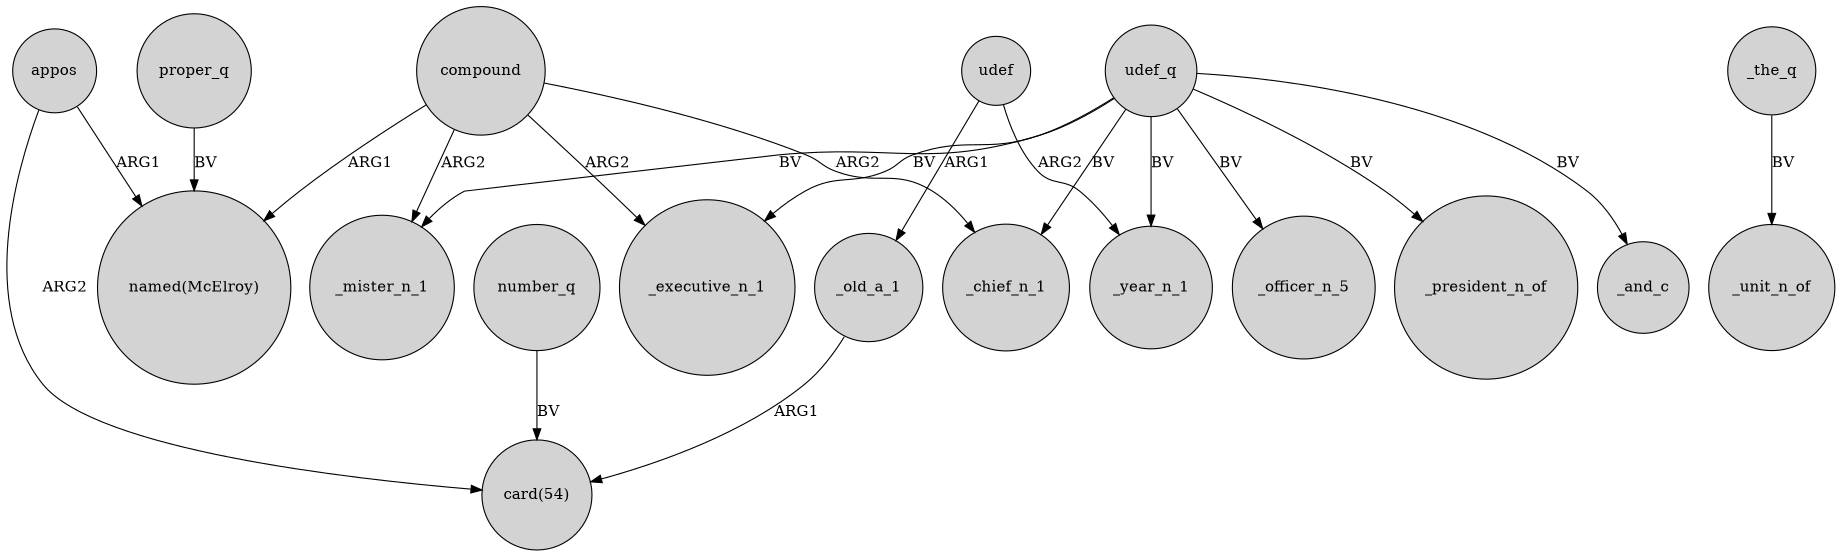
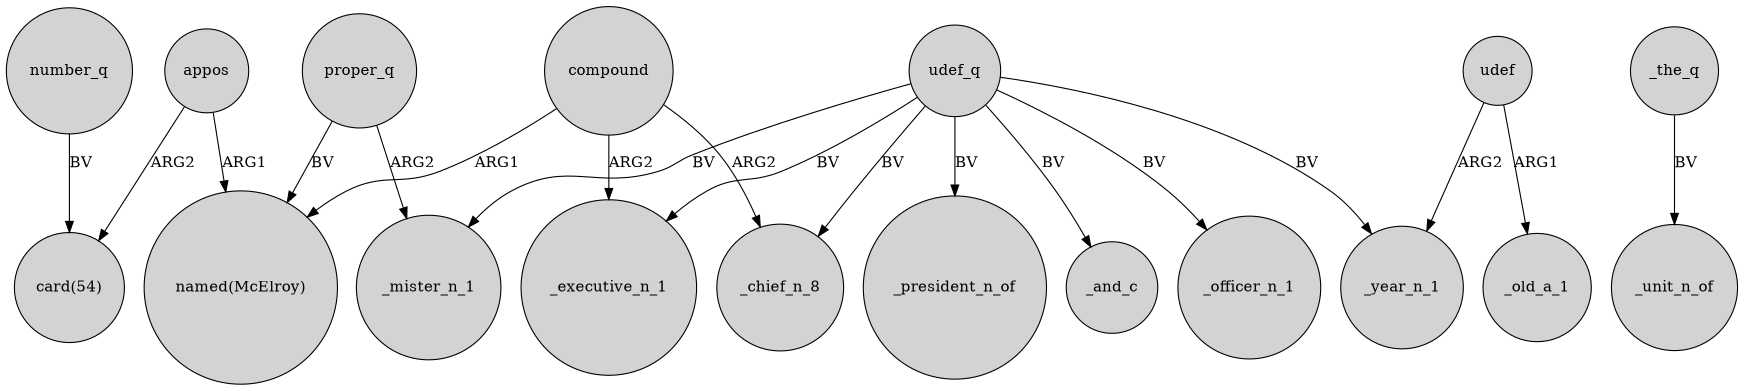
(436, 170) -> (390, 167)
(1006, 288) -> (780, 288)
(1304, 288) -> (1249, 288)
(736, 428) -> none
